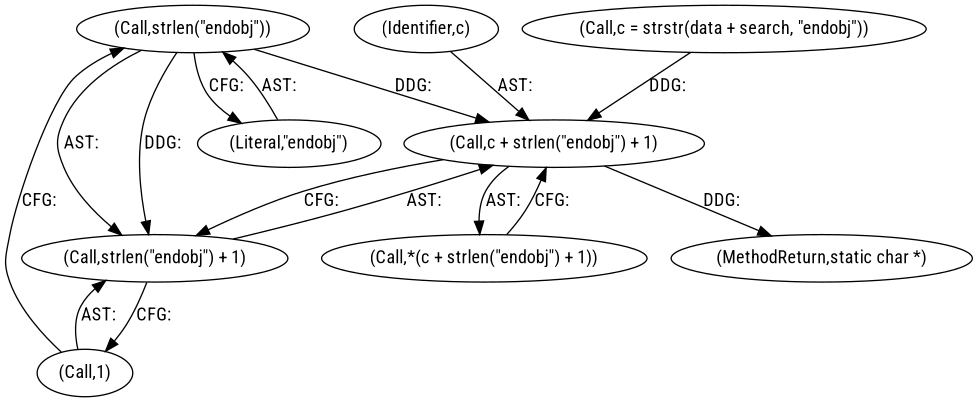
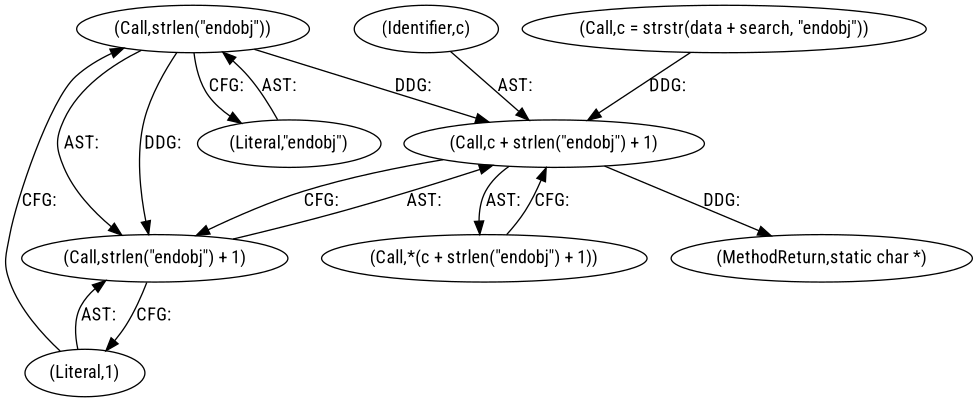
(85, 373) -> (85, 373)
